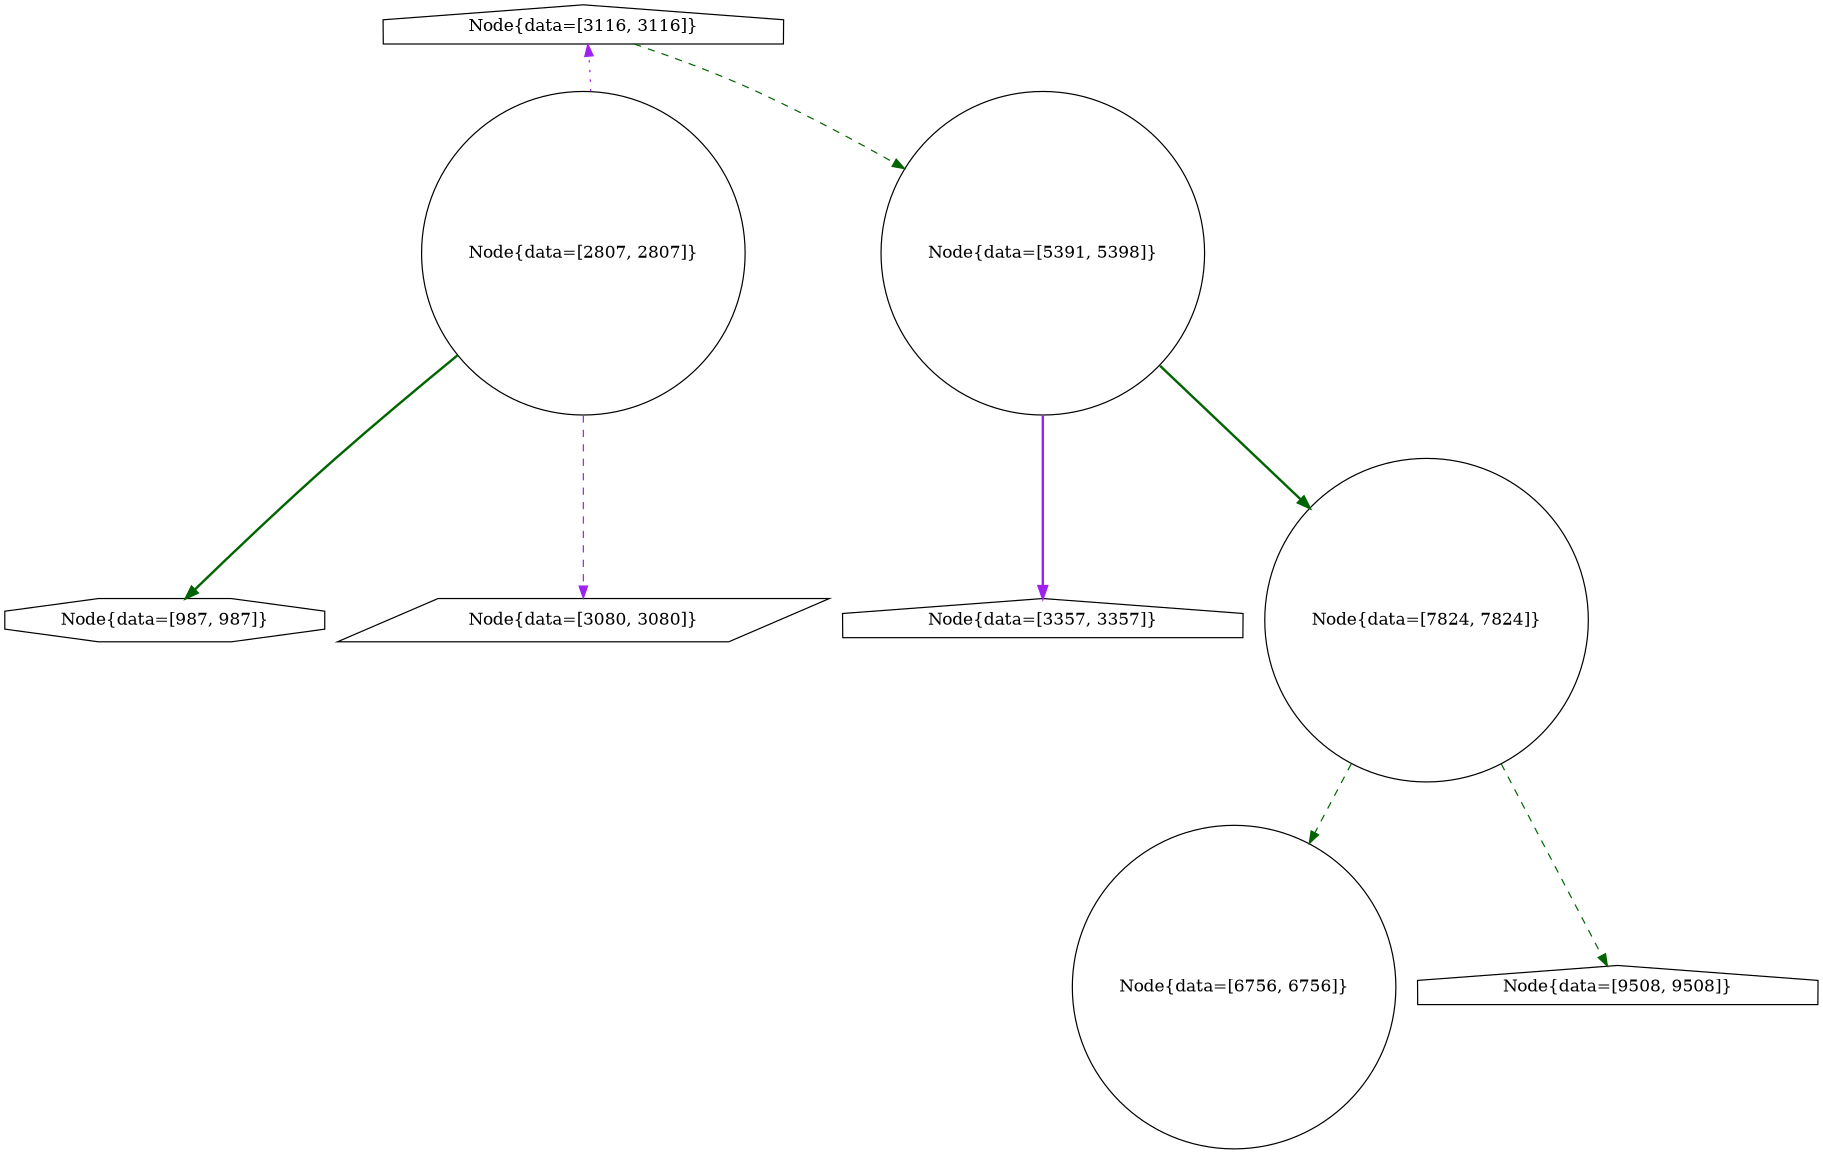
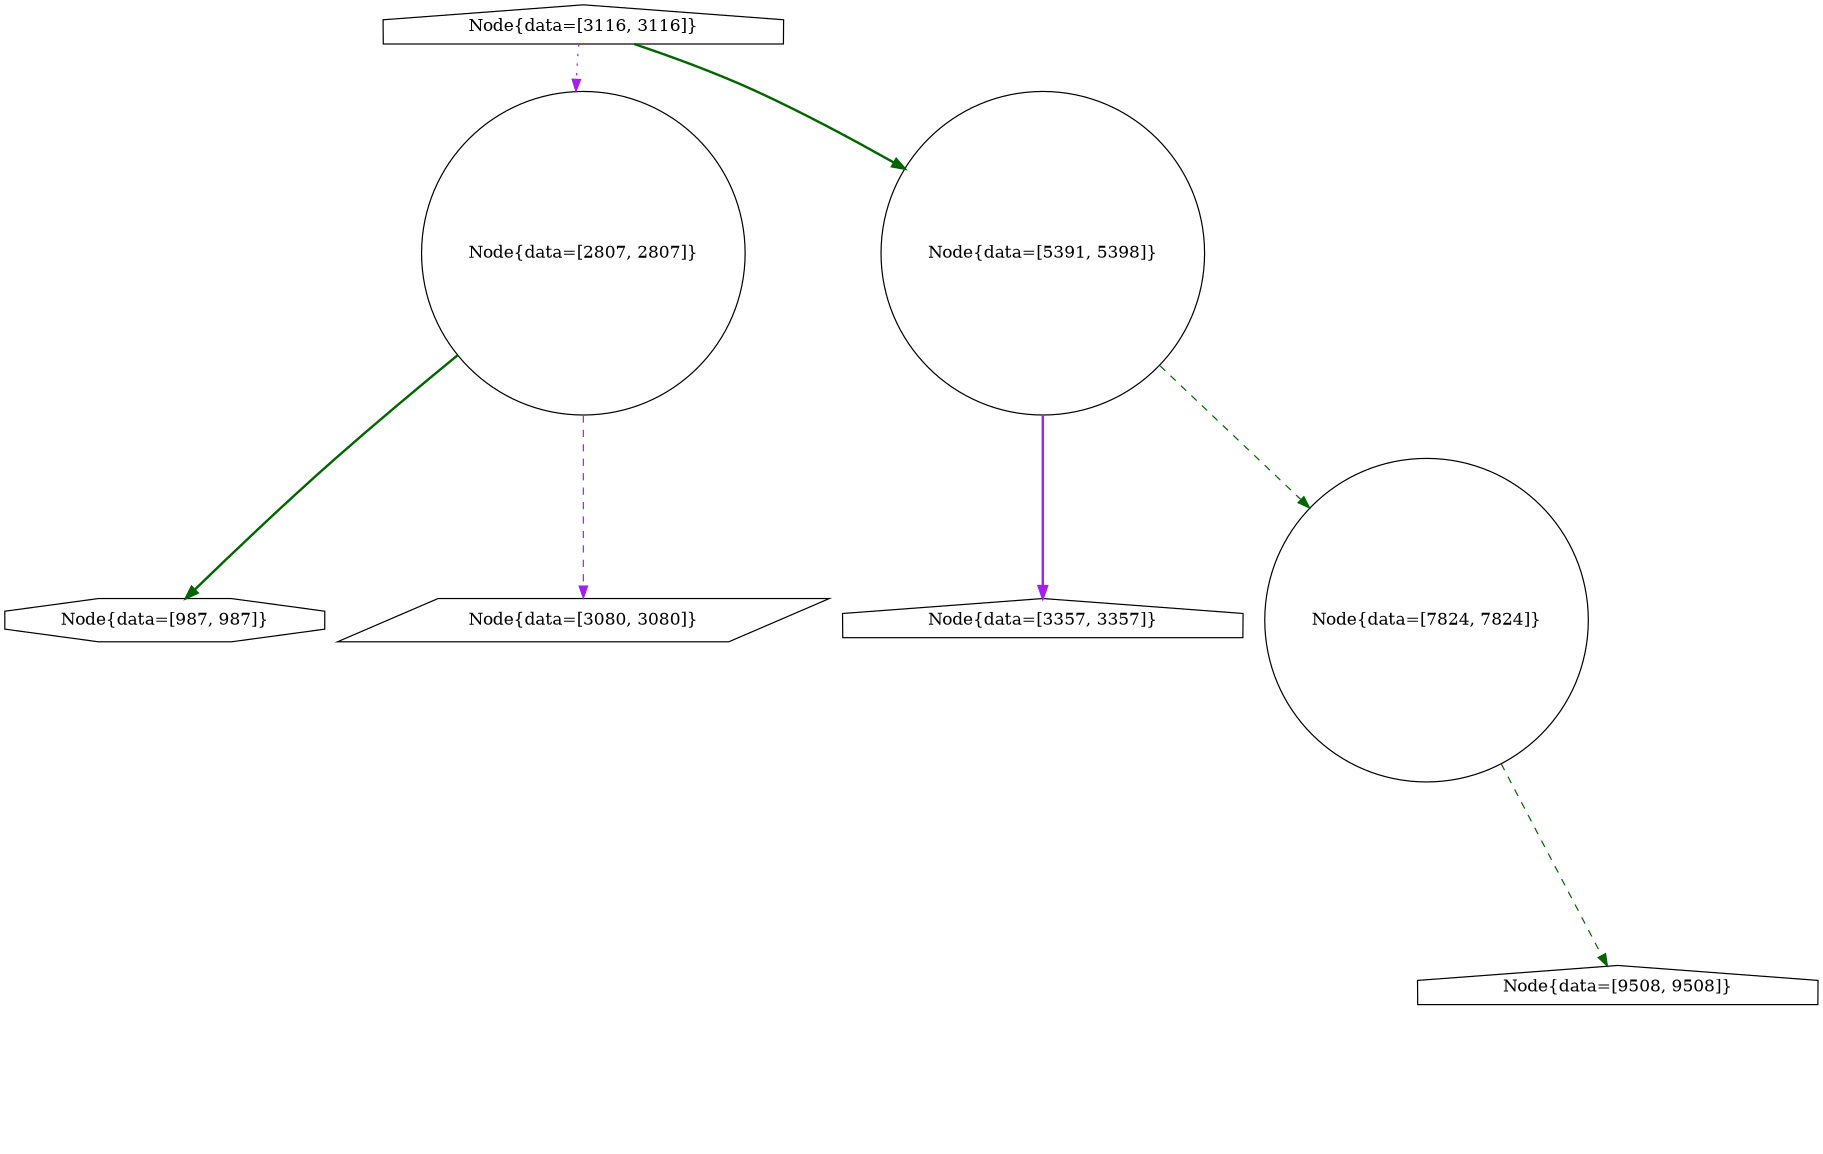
(590, 74) -> (577, 62)
(767, 96) -> (767, 96)
(1230, 433) -> (1230, 433)
(1234, 987) -> none
